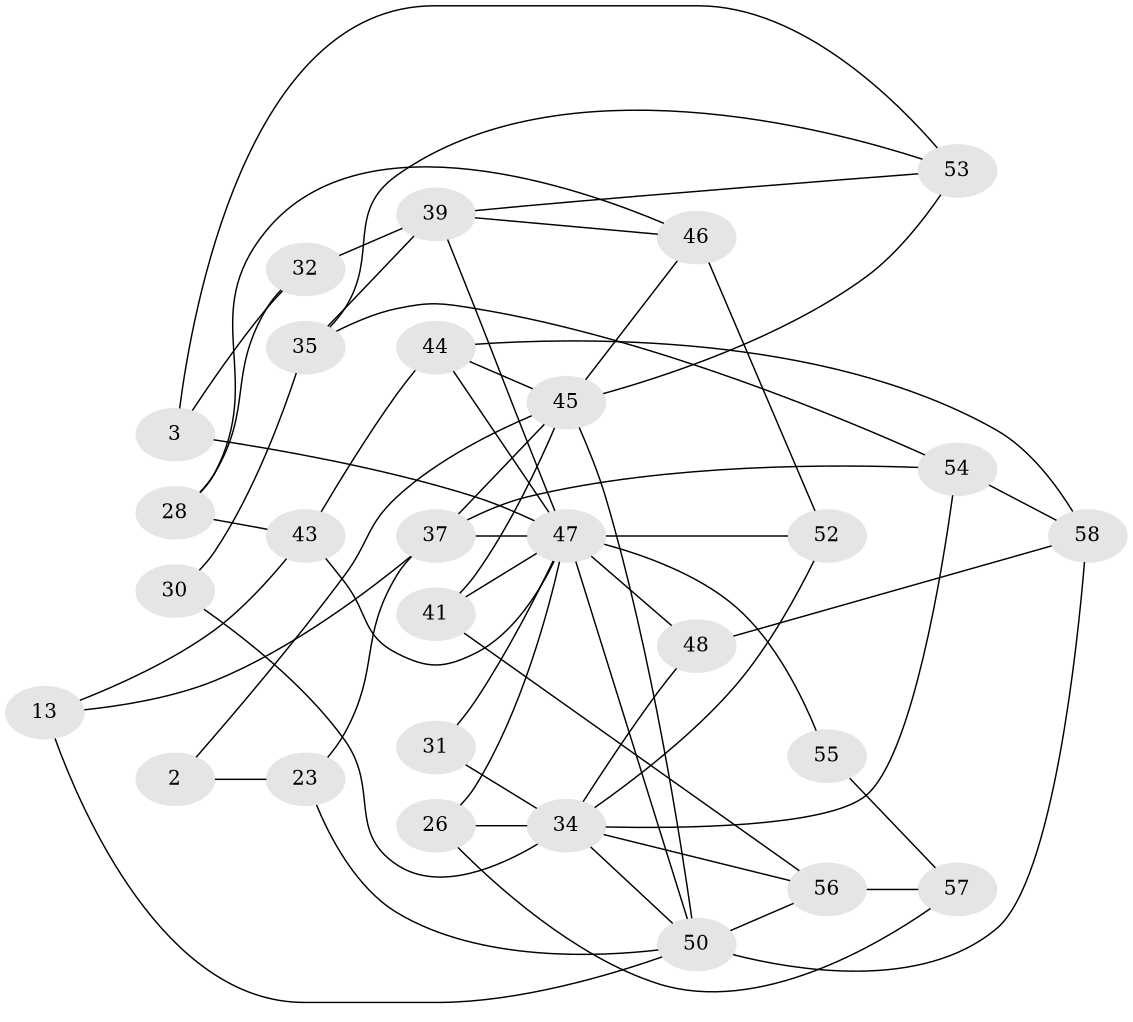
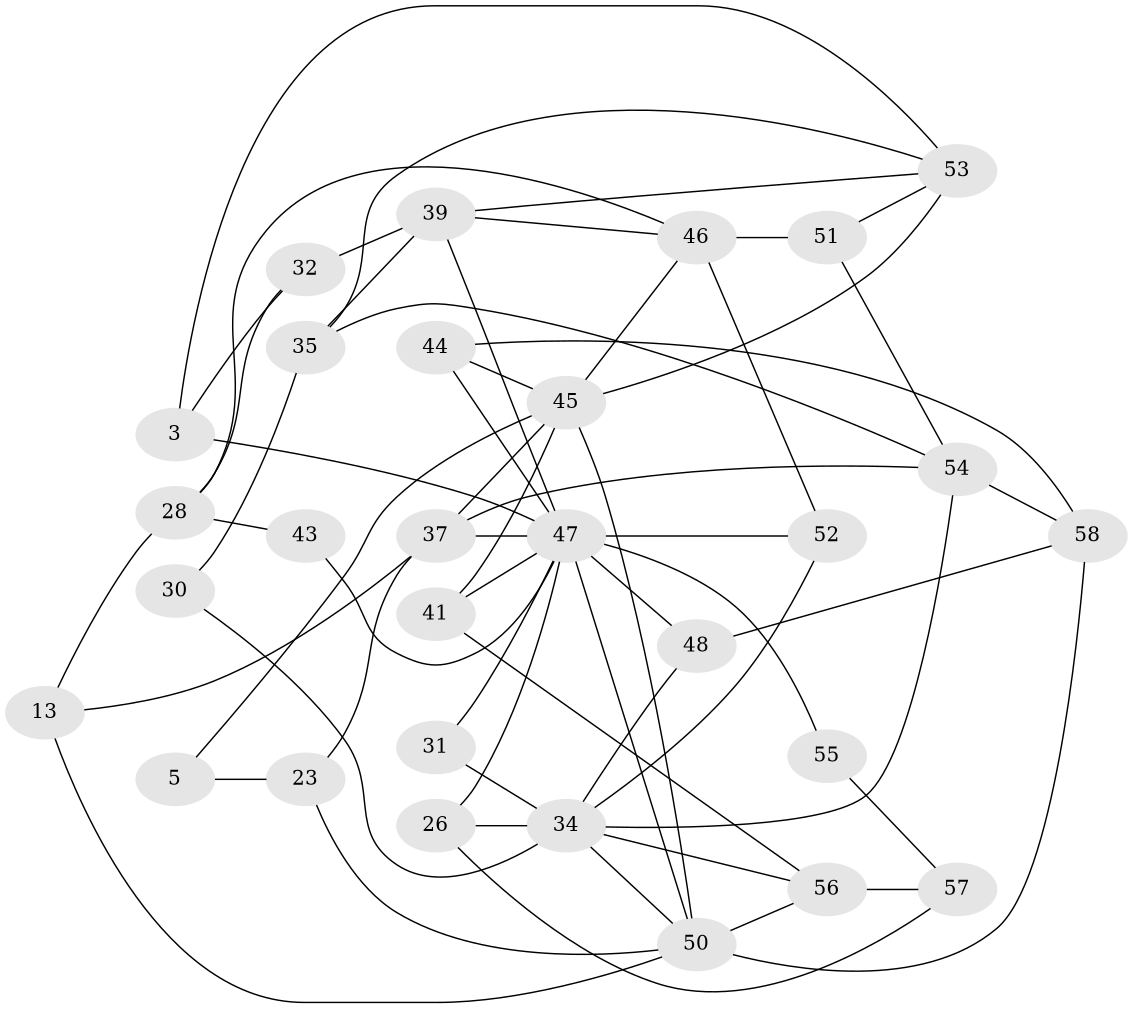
none -> (827, 238)
(366, 440) -> none
(194, 644) -> (100, 608)
(175, 779) -> (175, 779)
